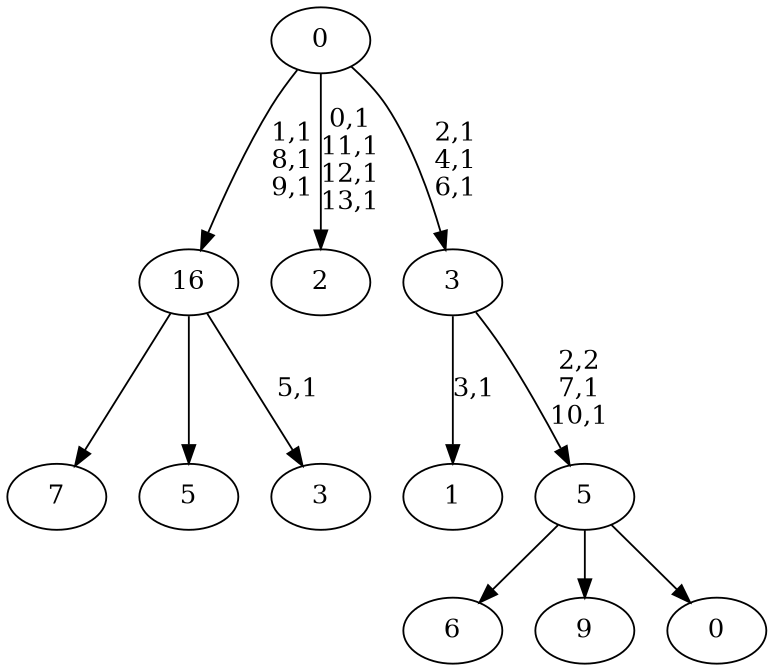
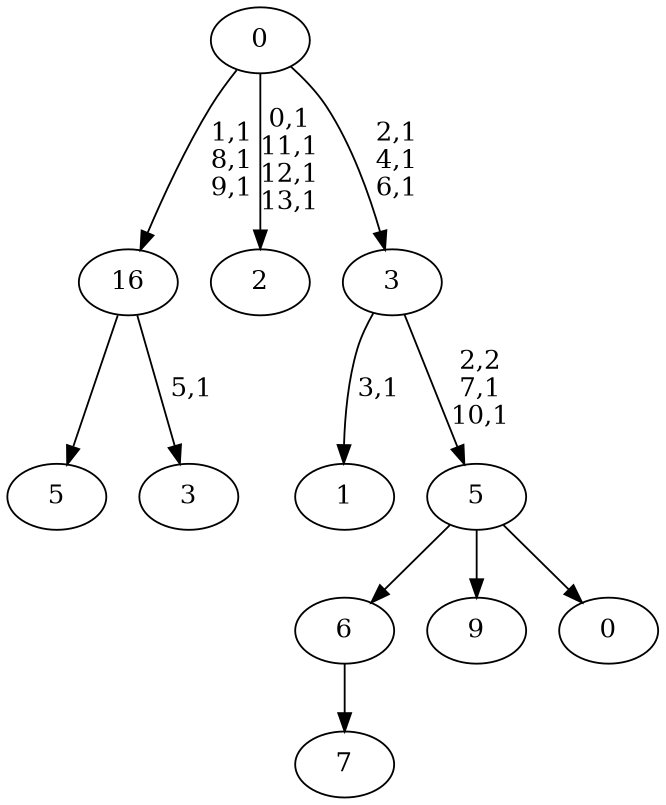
(128, 382) -> (345, 689)
